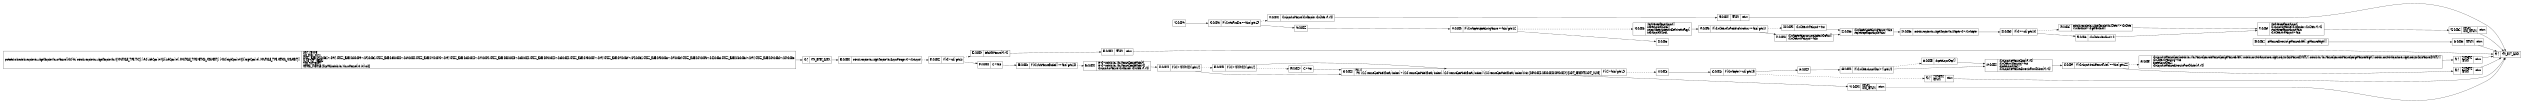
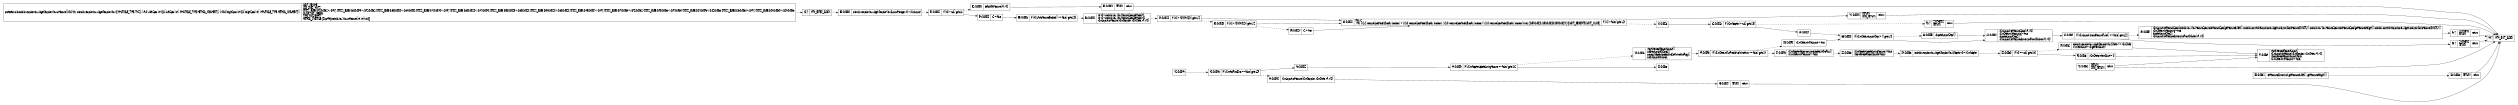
(1832, 30) -> (1832, 40)
(2386, 30) -> (2185, 62)
